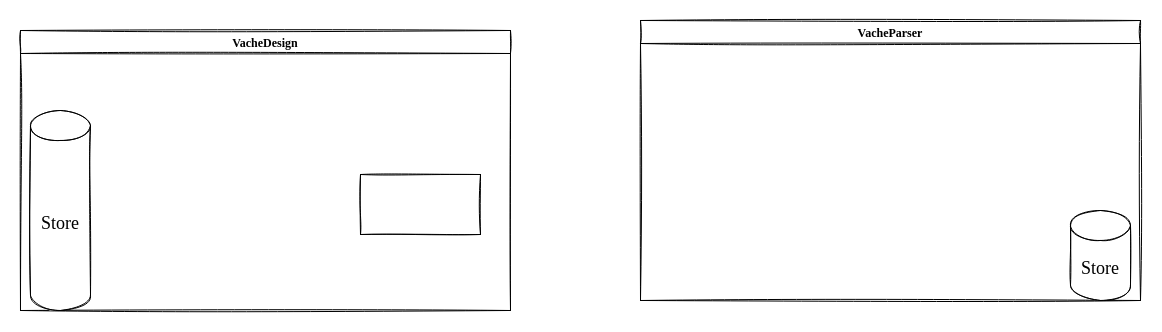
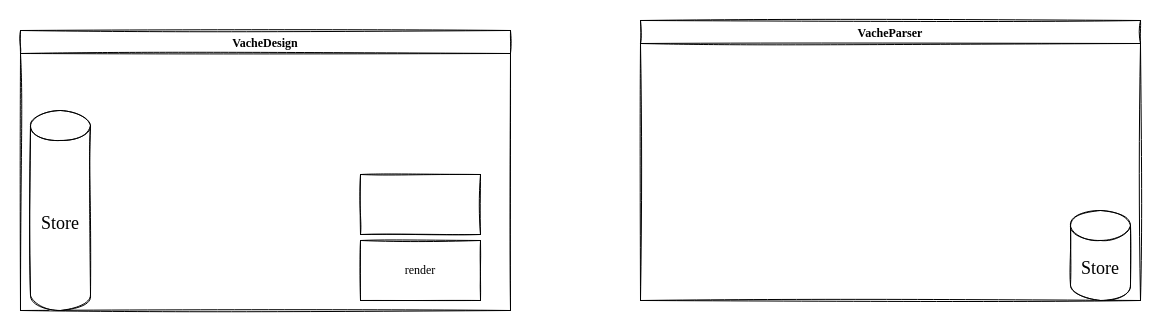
none -> (421, 271)
